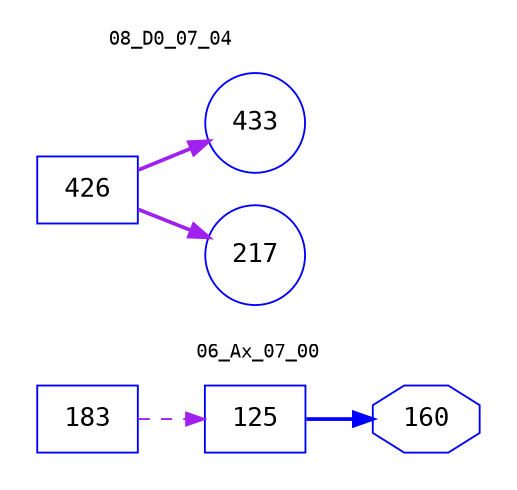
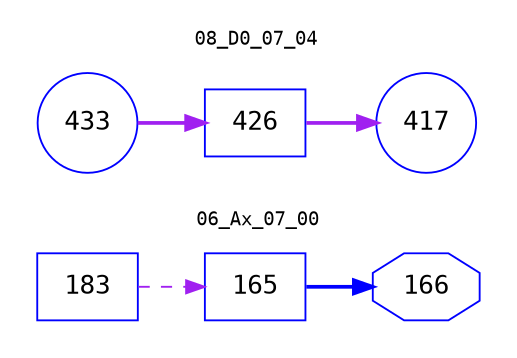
(165, 159) -> (162, 123)
(255, 255) -> (426, 123)
(255, 419) -> (255, 287)
(426, 419) -> (426, 287)
